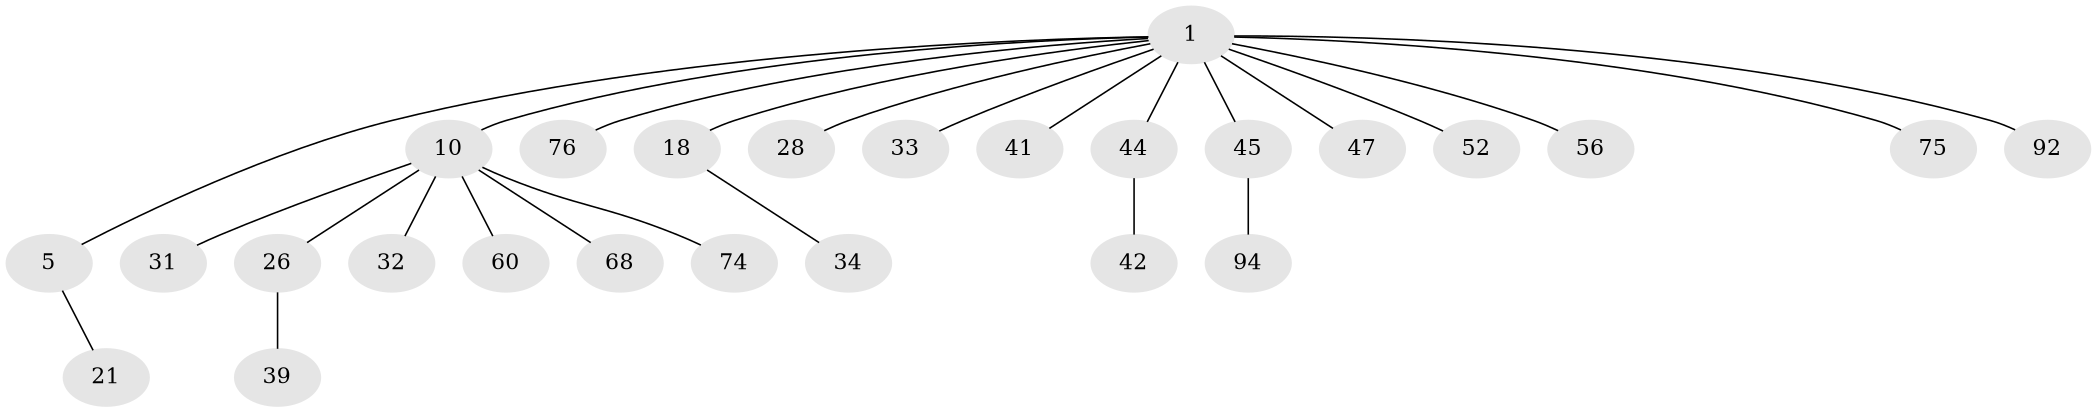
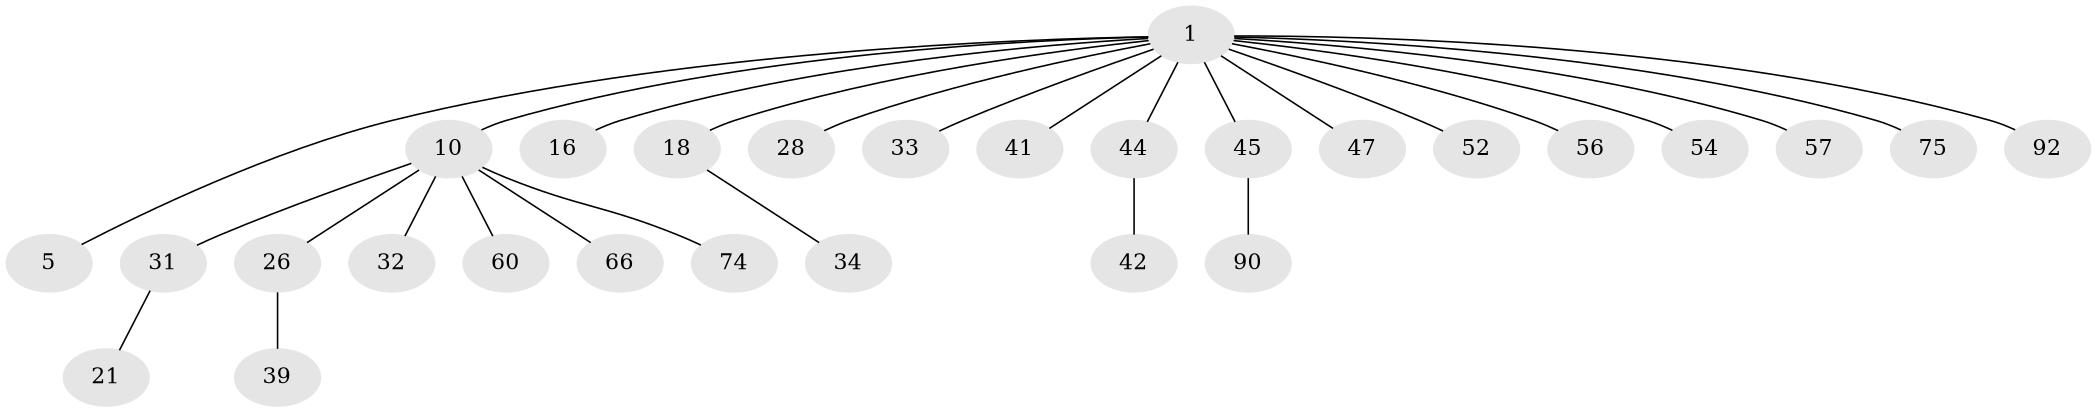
(563, 149) -> (563, 149)
none -> (1705, 149)
none -> (1819, 149)
(620, 263) -> (620, 263)
(1248, 263) -> (1248, 263)
(78, 320) -> (135, 320)
